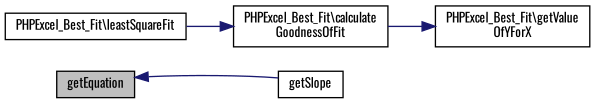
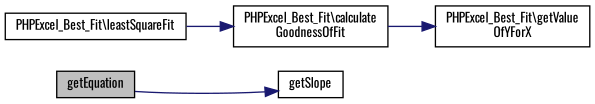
(213, 76) -> (200, 93)
